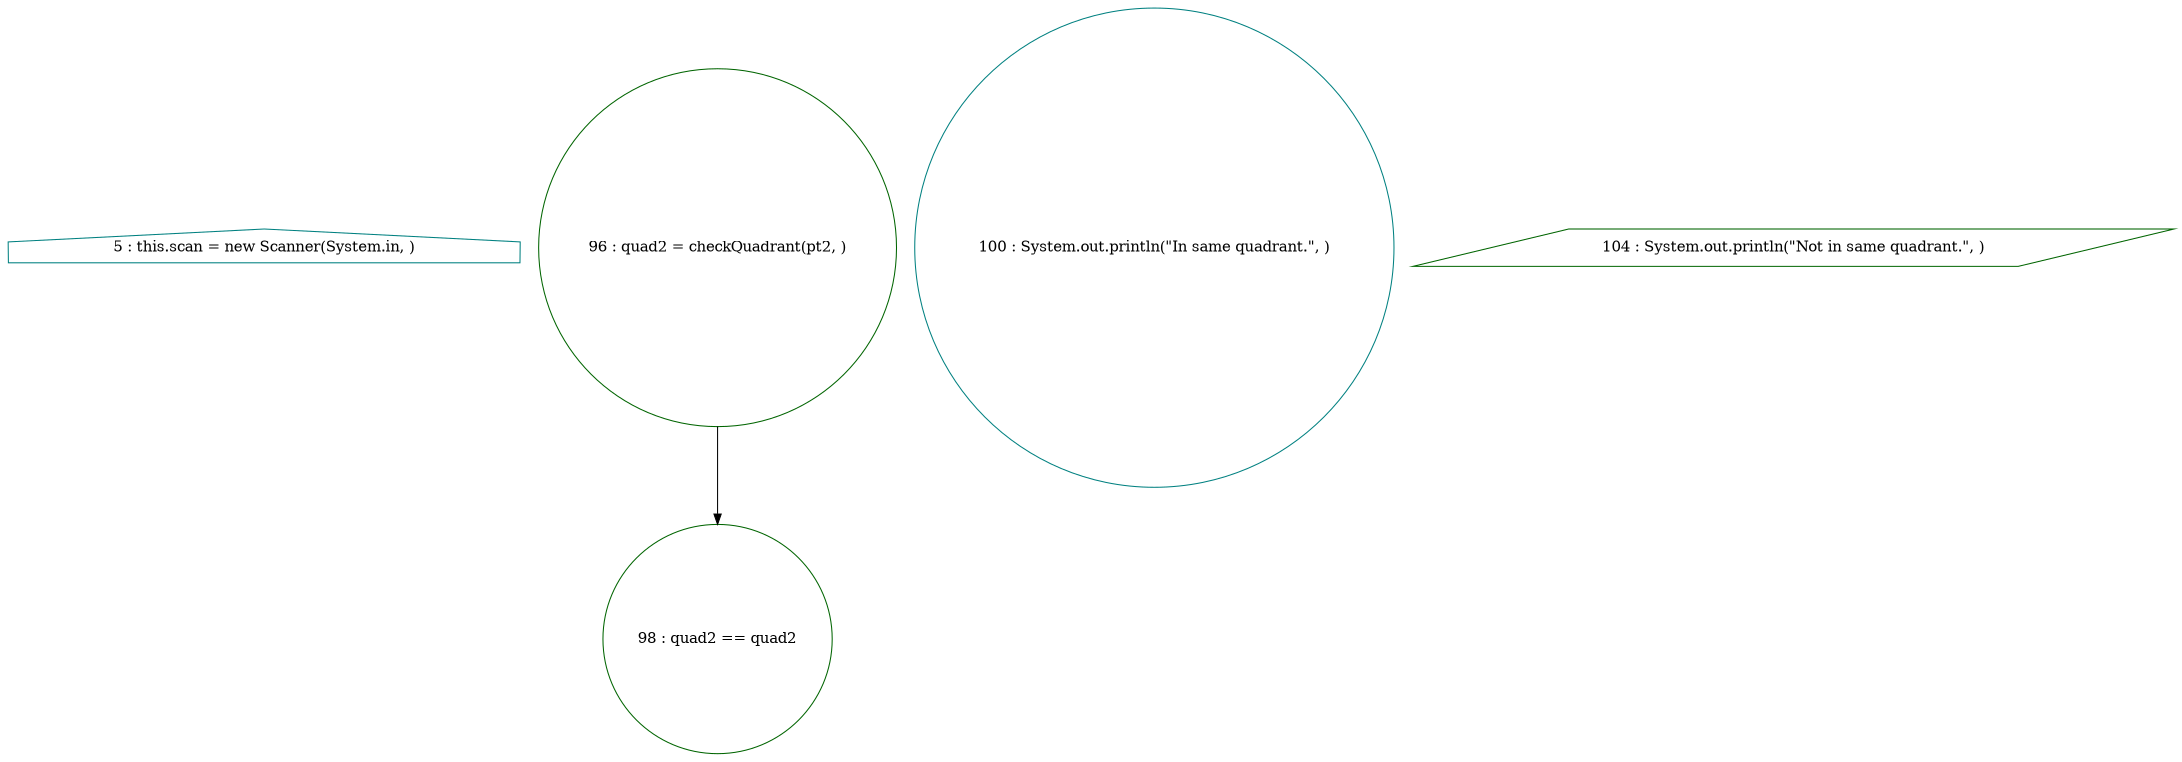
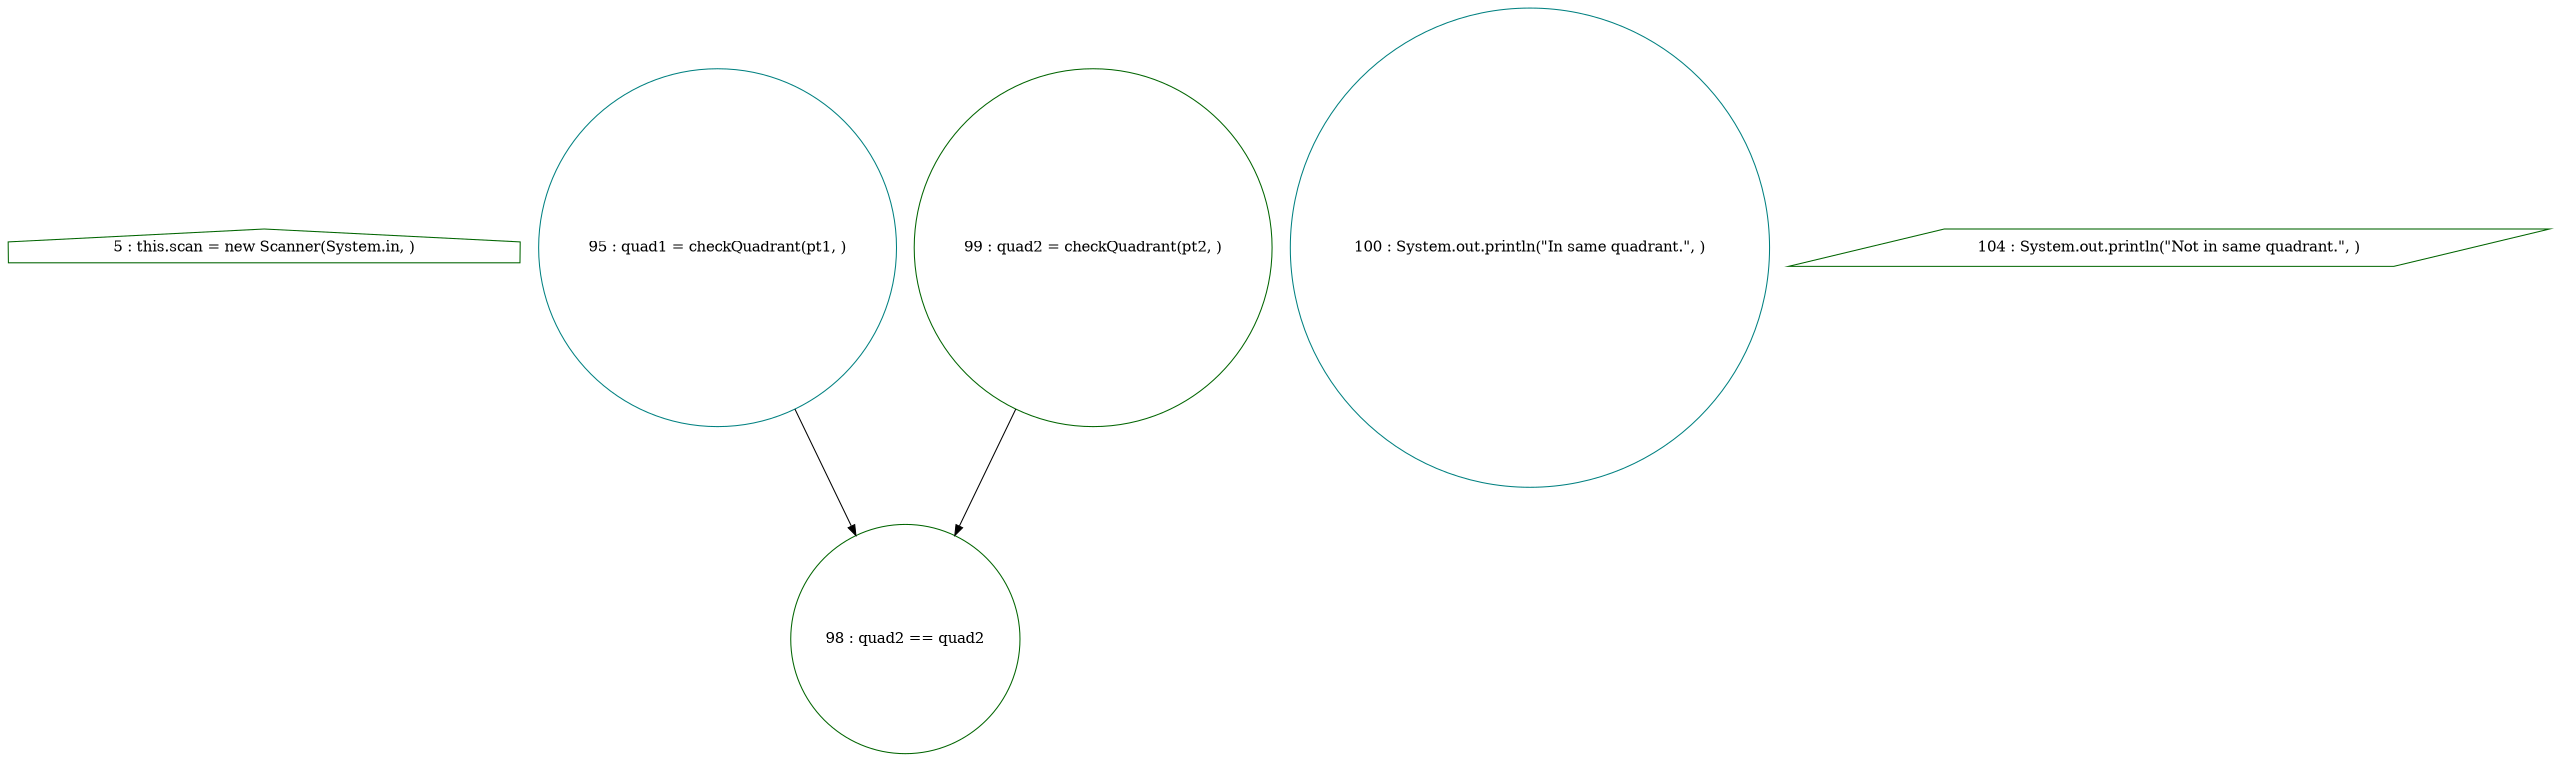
(264, 248) -> (264, 248)
none -> (718, 248)
(718, 248) -> (1093, 248)
